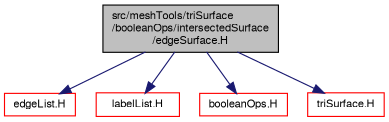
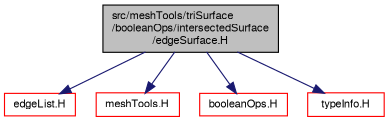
(138, 105) -> (138, 105)
(346, 105) -> (346, 105)
